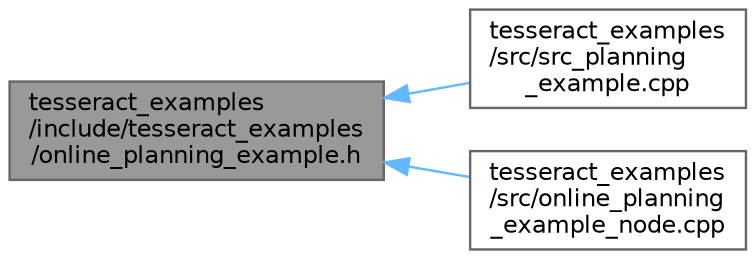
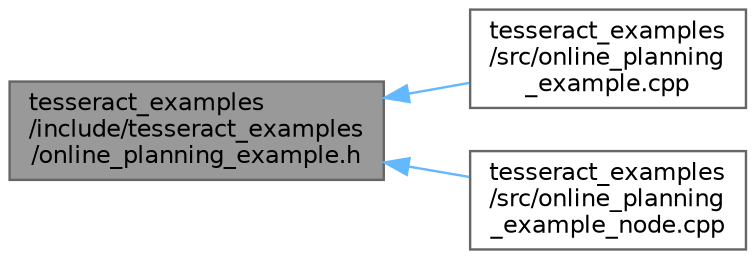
(608, 59) -> (608, 59)
